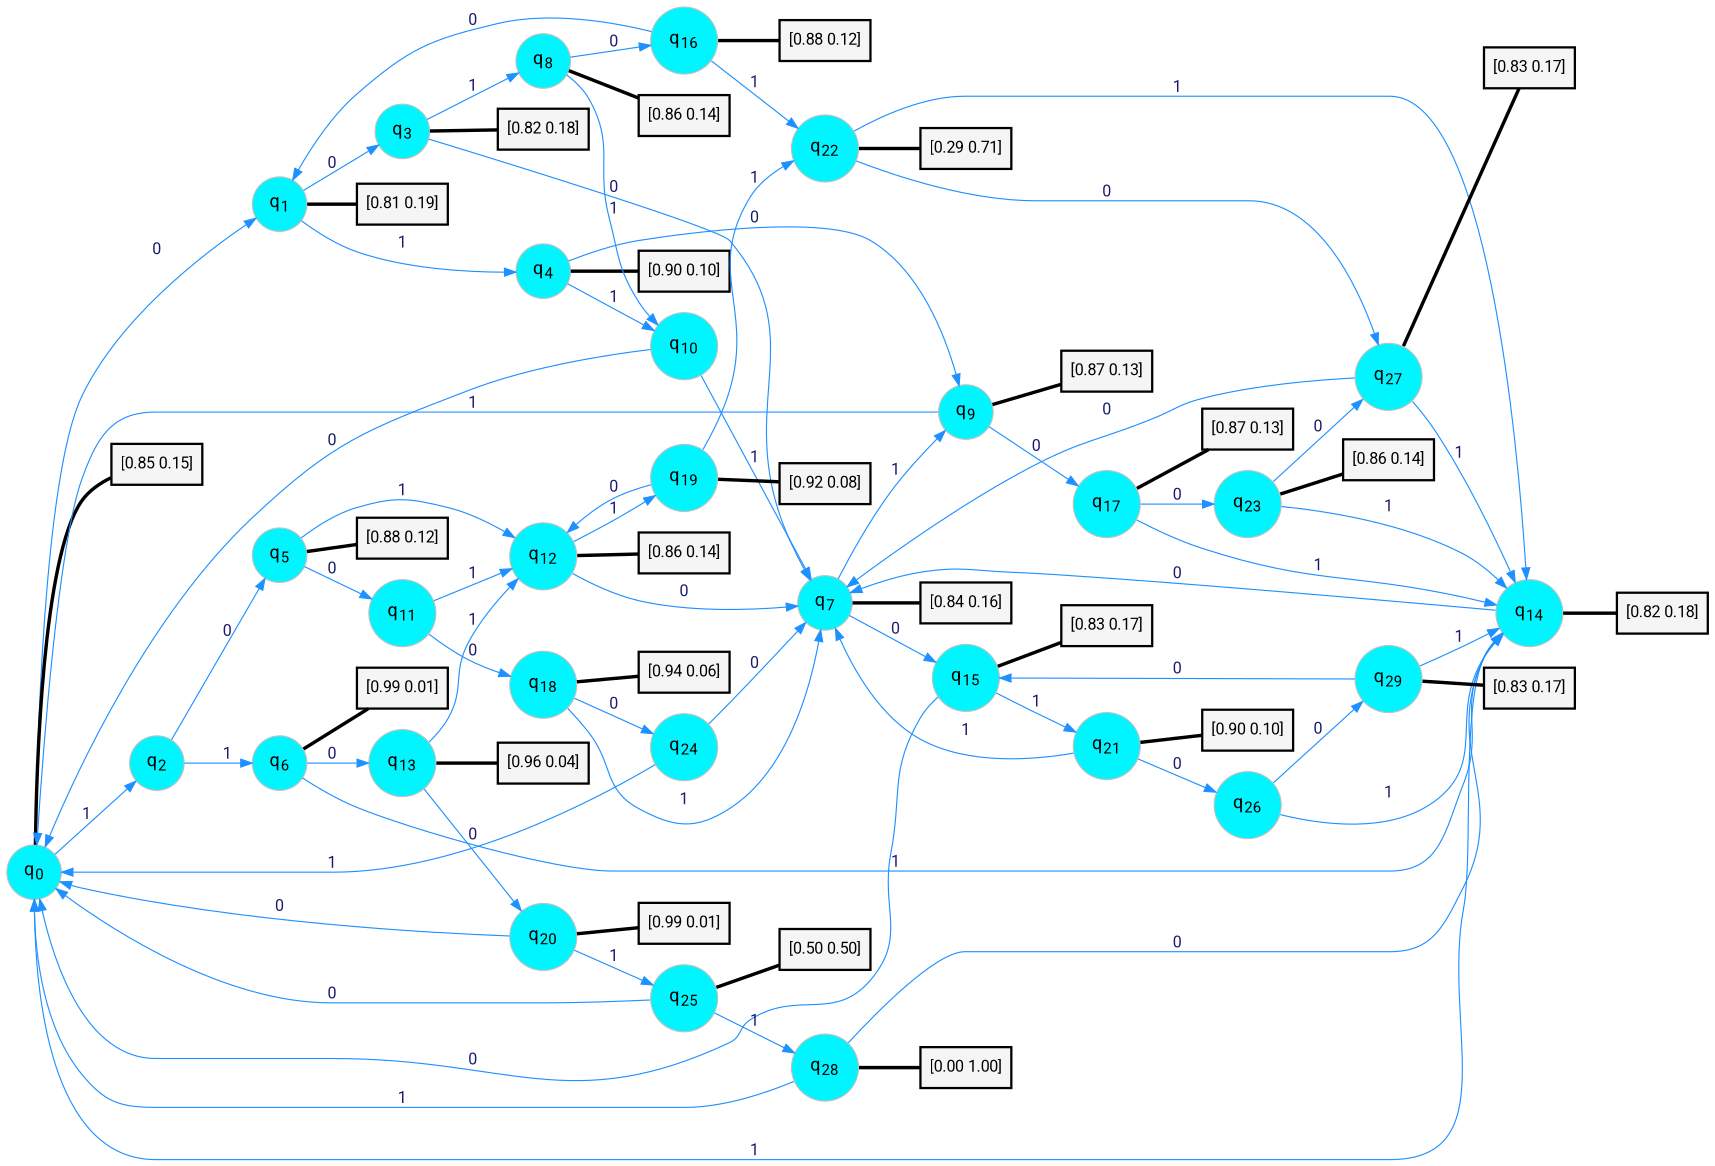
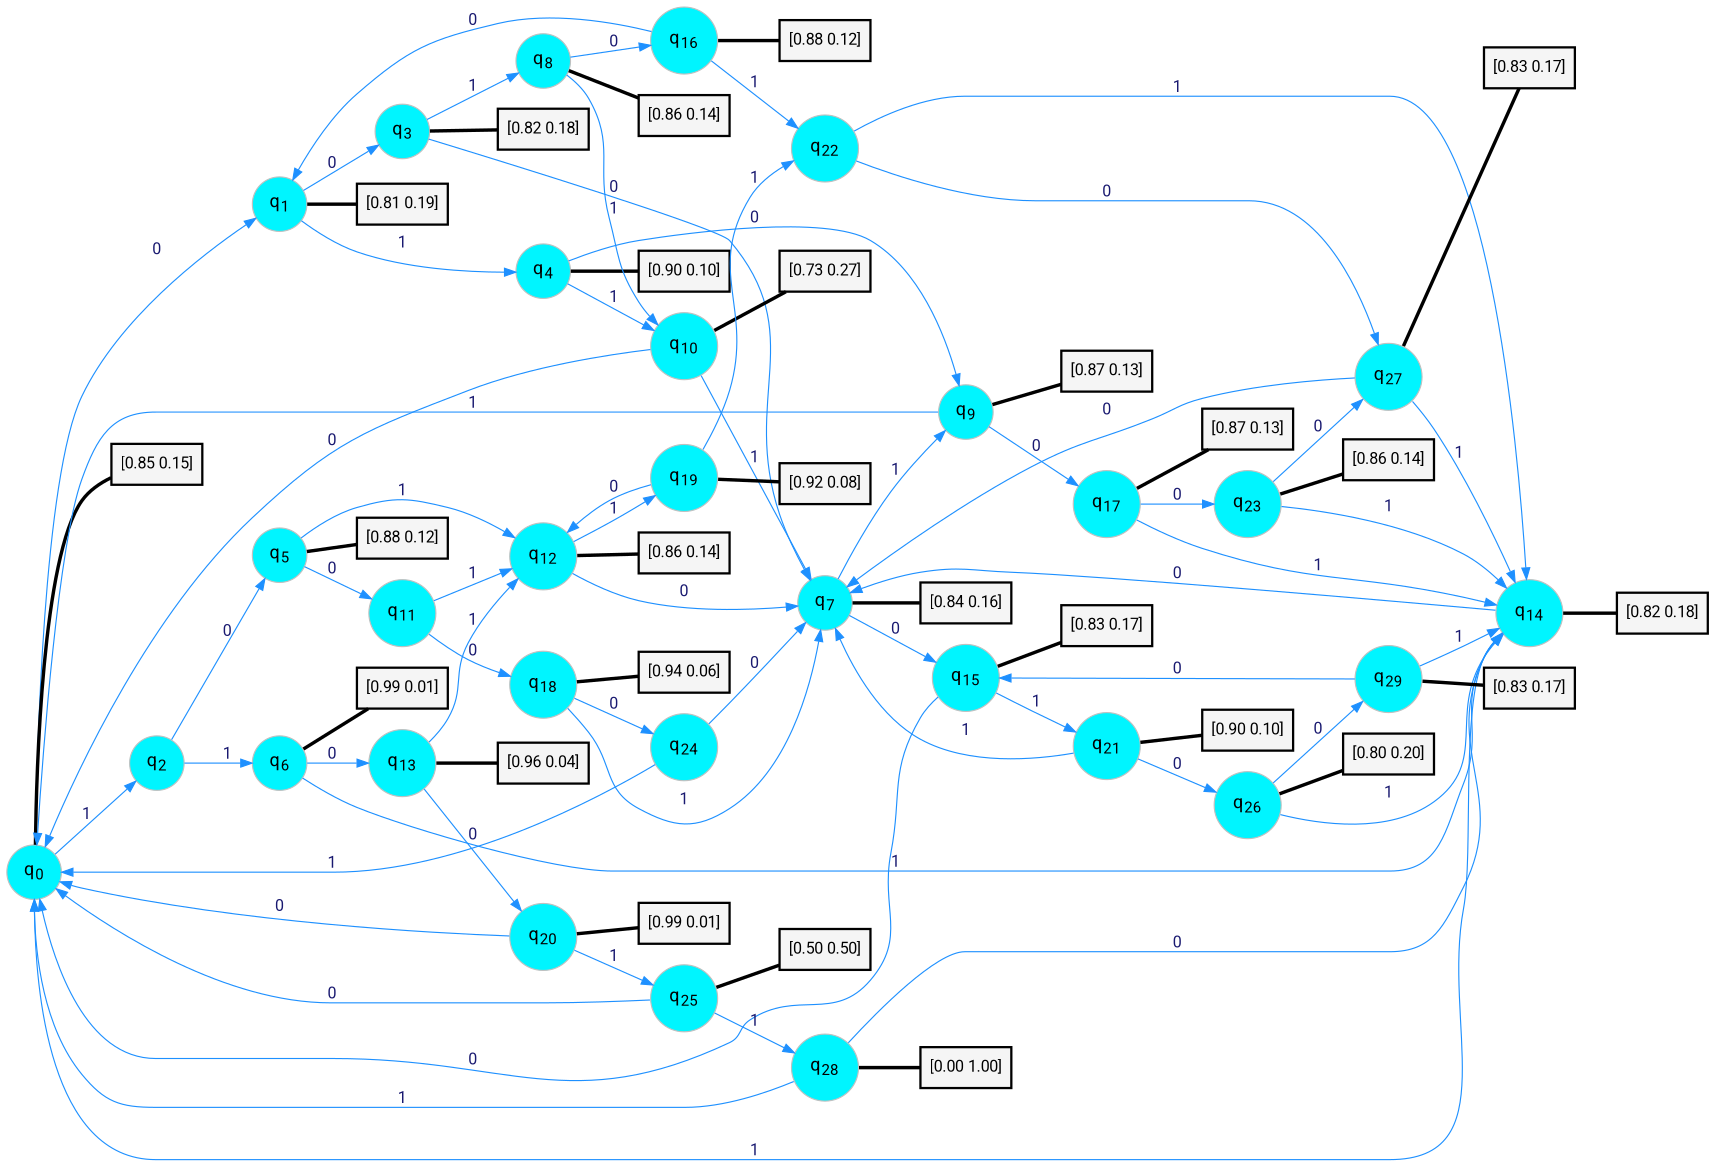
(966, 148) -> none
none -> (825, 271)
none -> (1389, 754)
